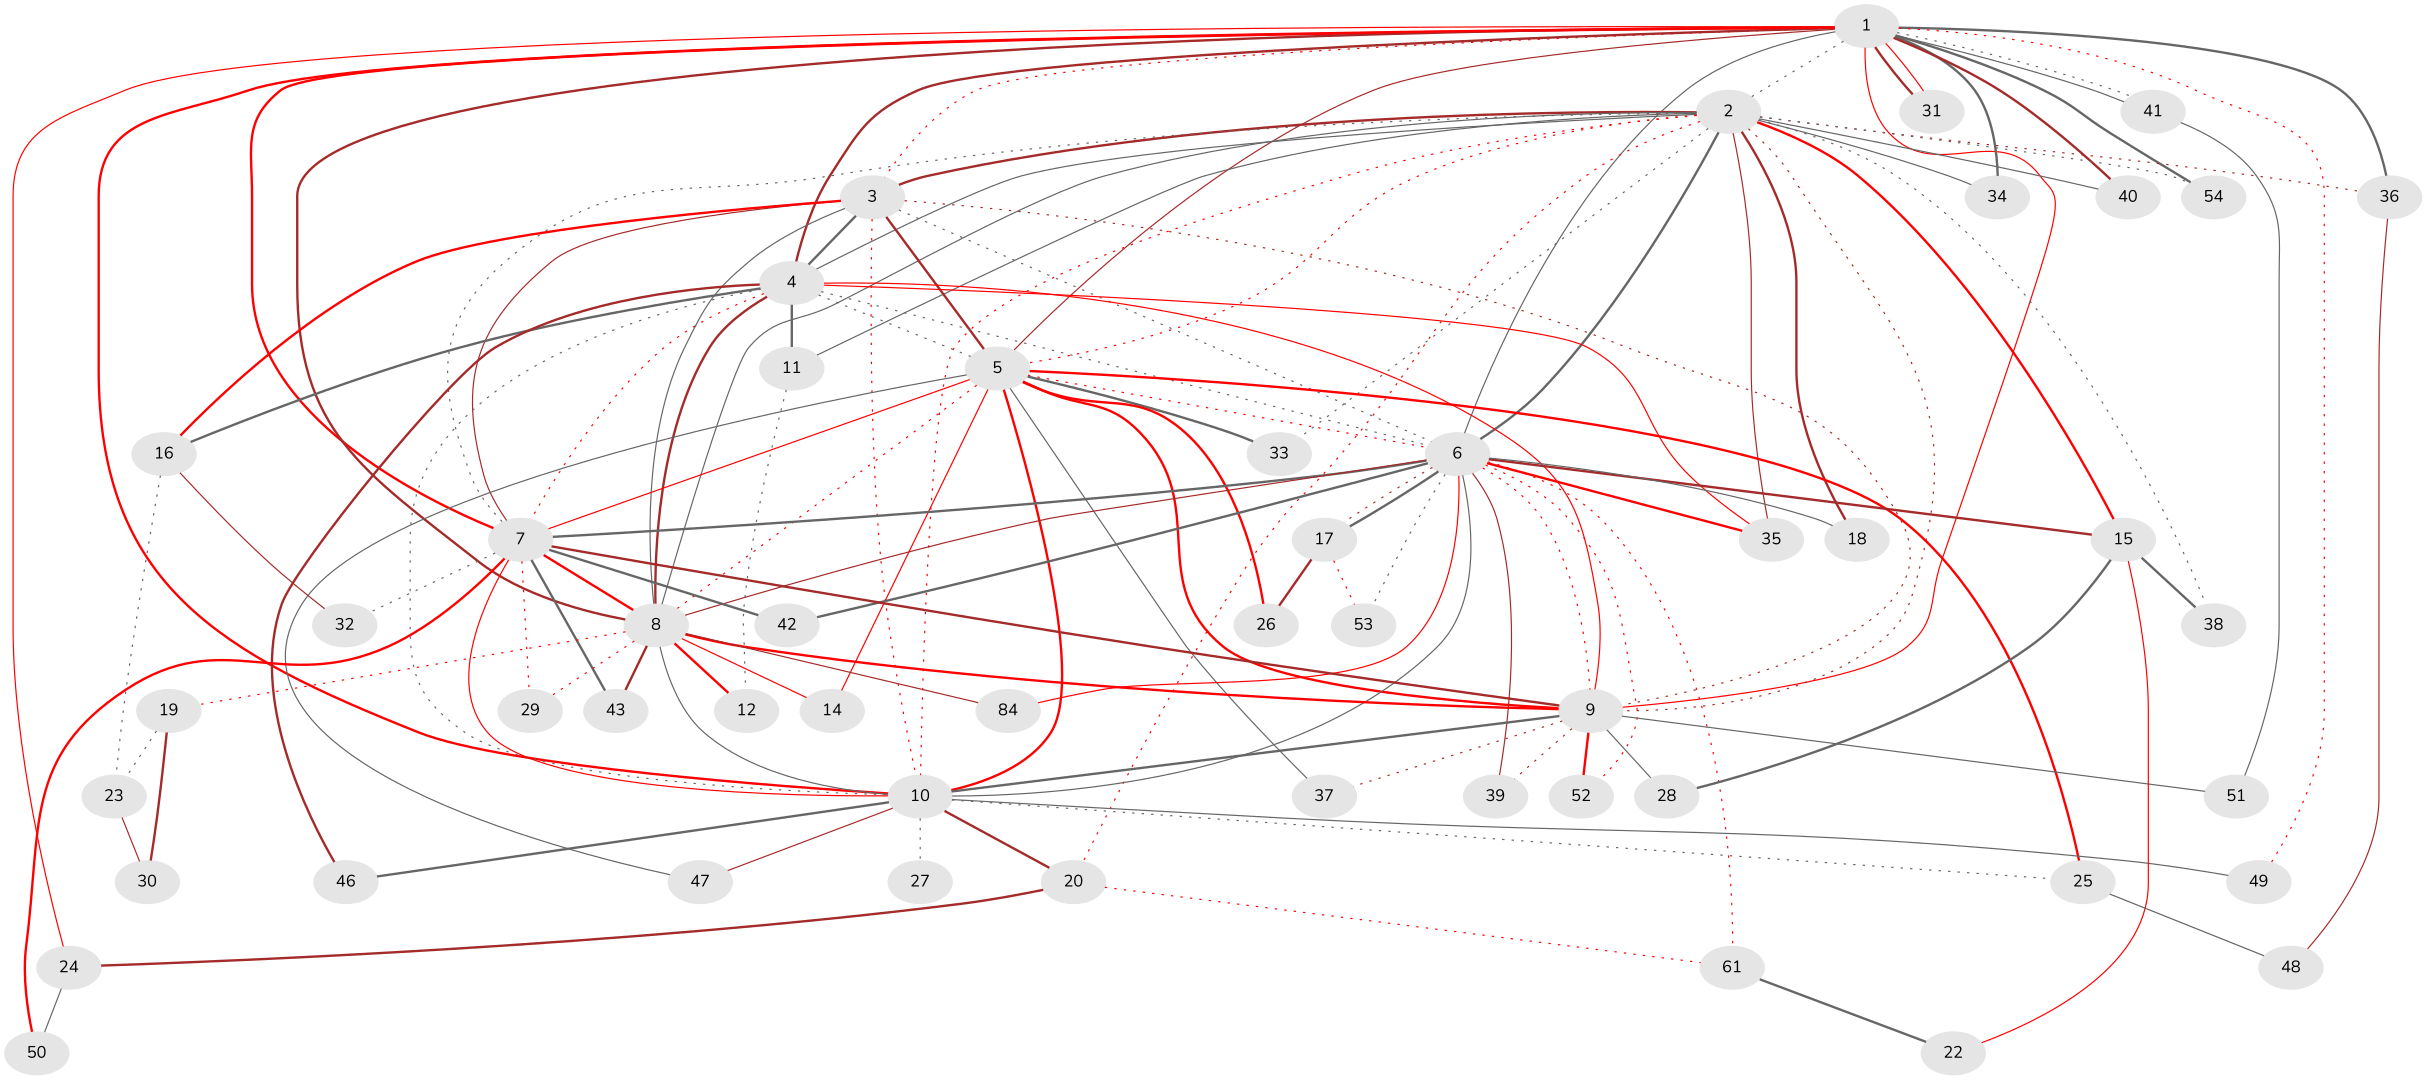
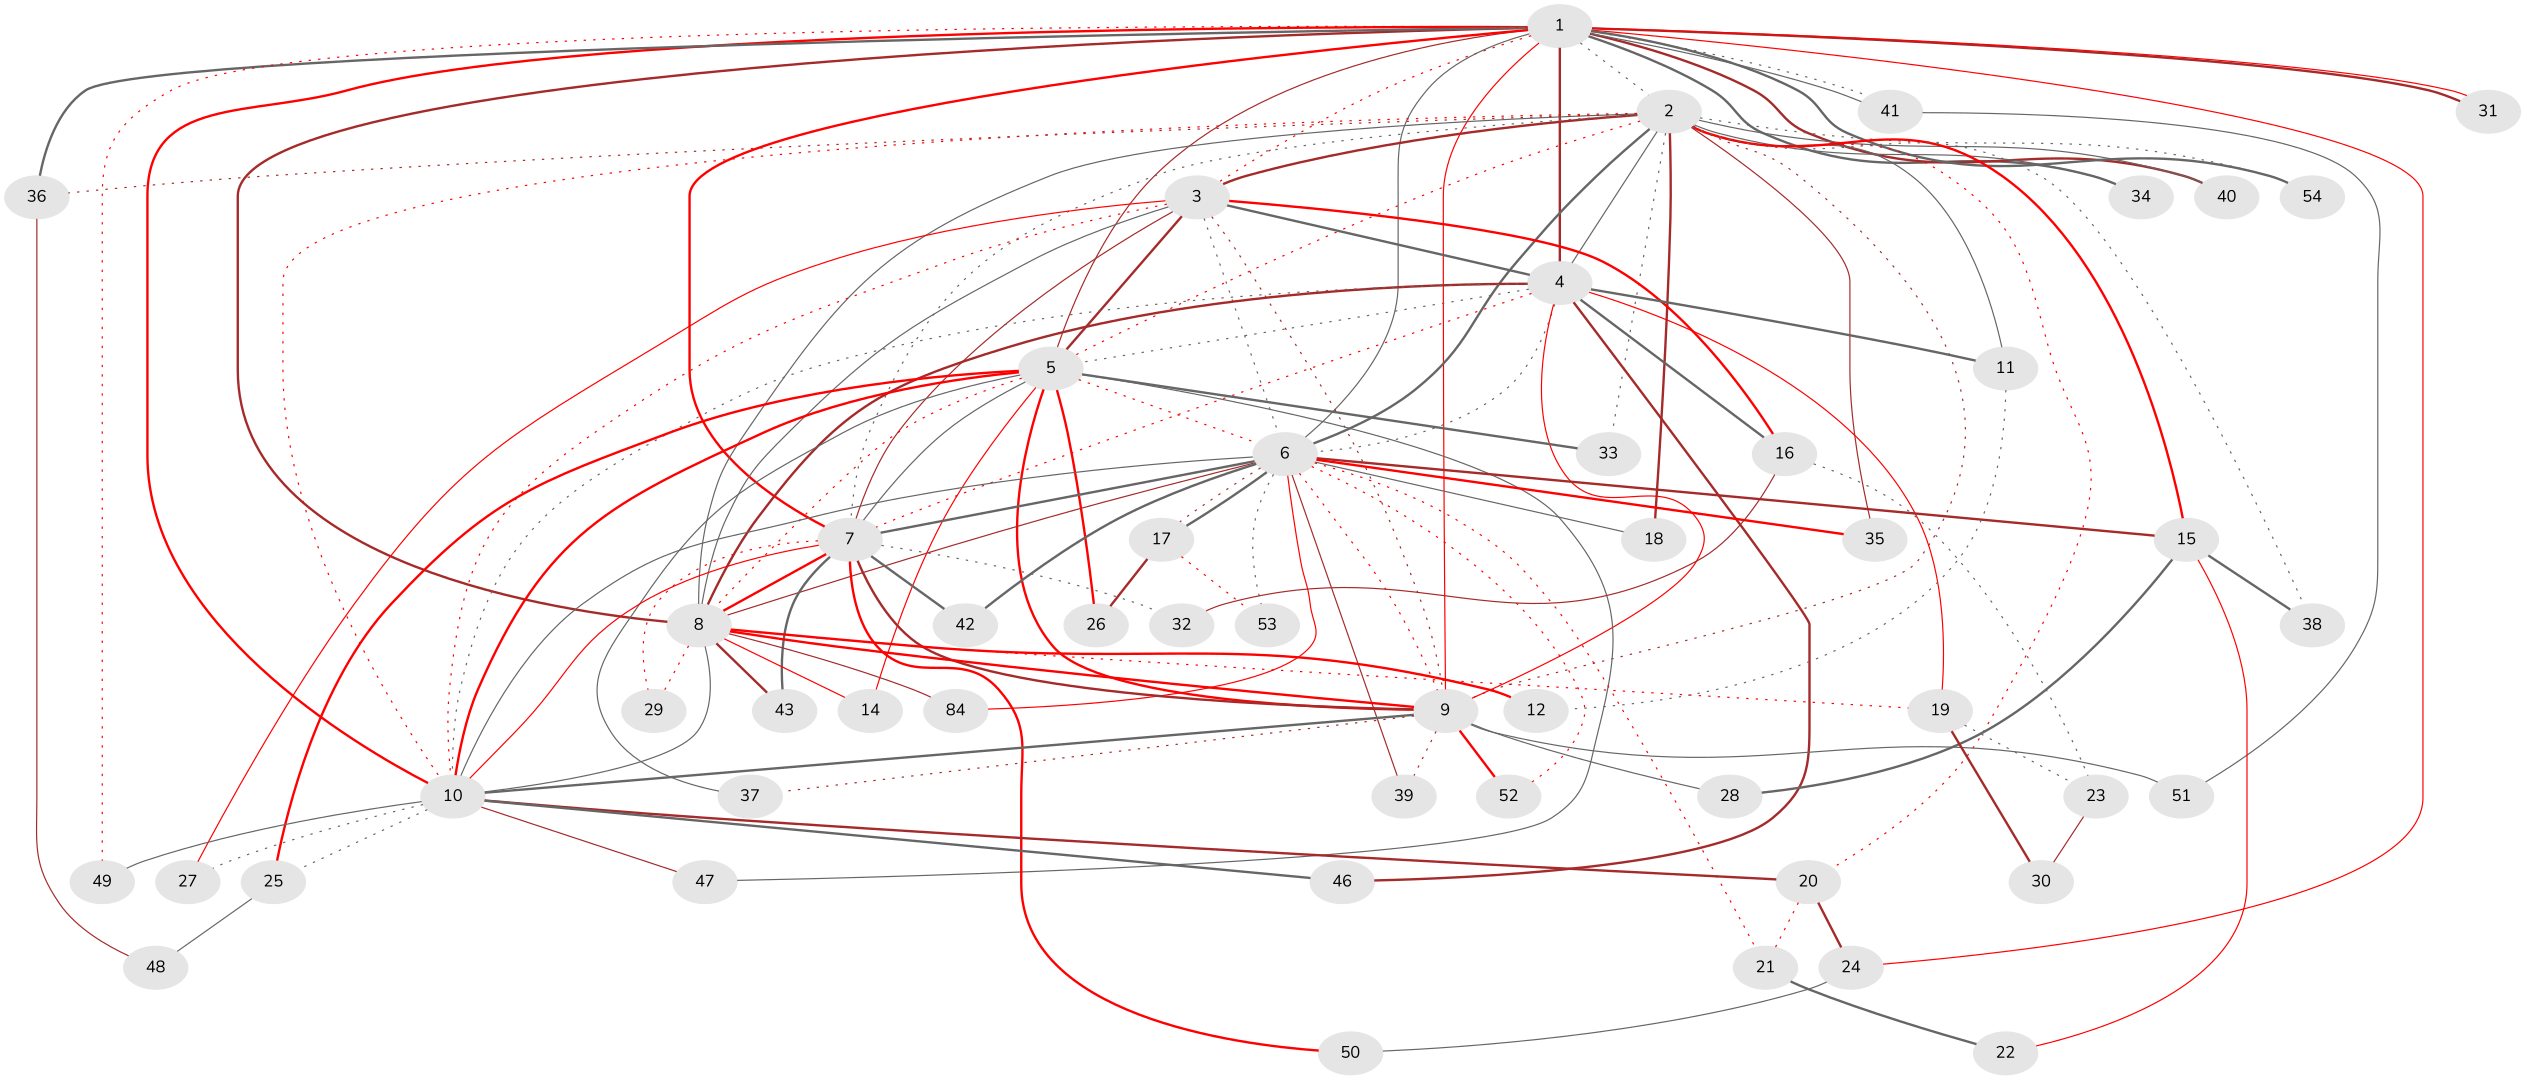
(1329, 311) -> (1846, 427)
none -> (585, 390)
(759, 454) -> (935, 440)
(1732, 968) -> (1766, 968)
